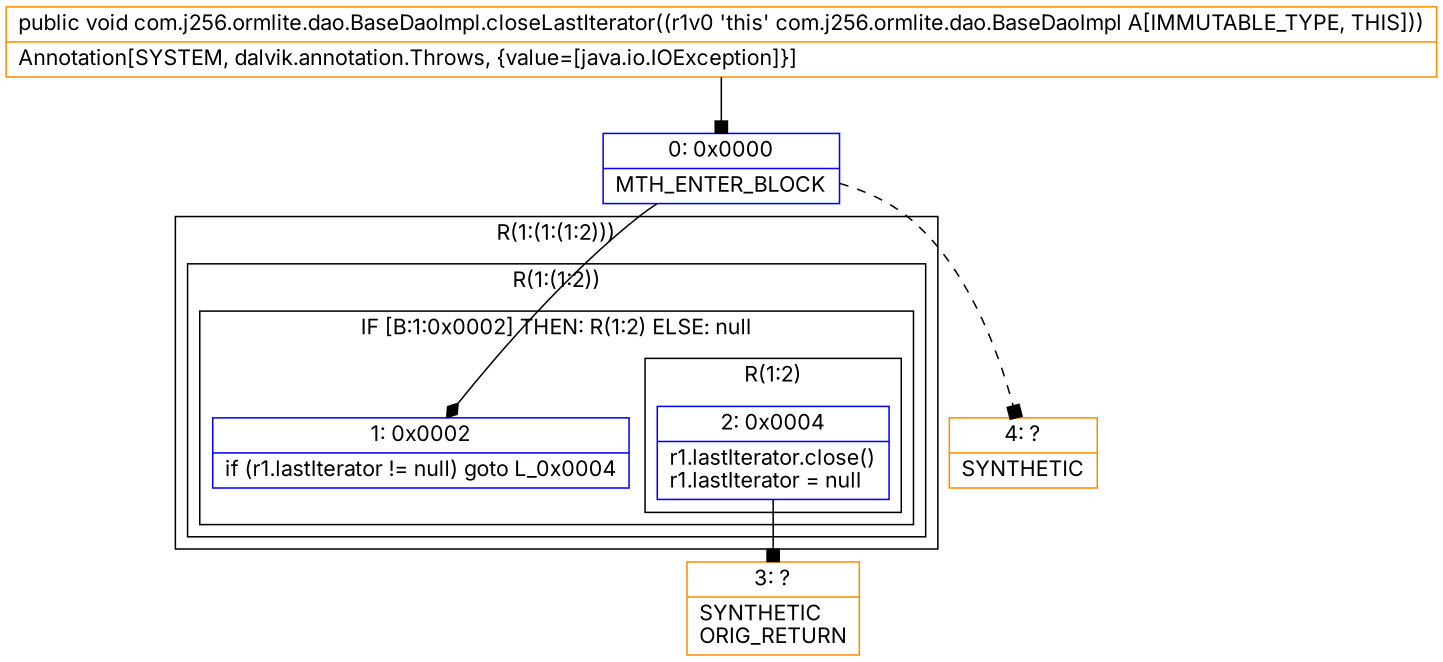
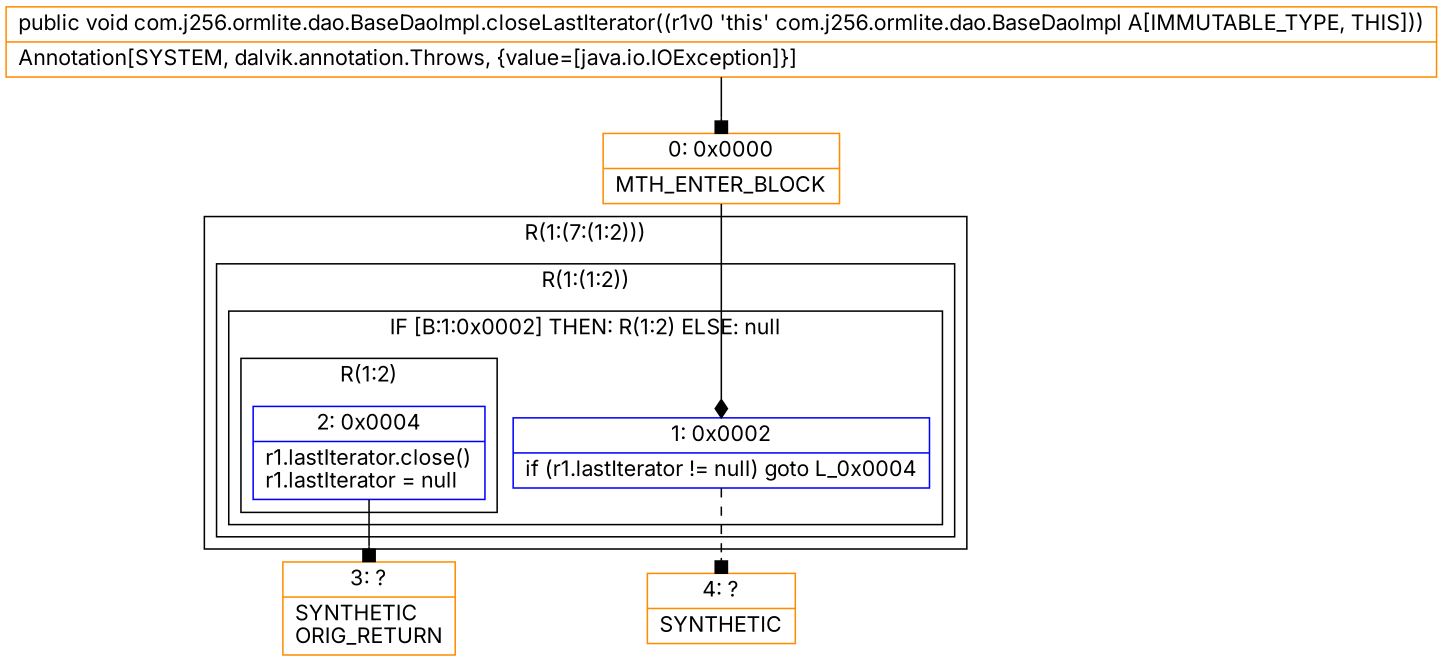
(721, 169) -> (721, 169)
(557, 234) -> (586, 234)
(954, 269) -> (721, 514)
